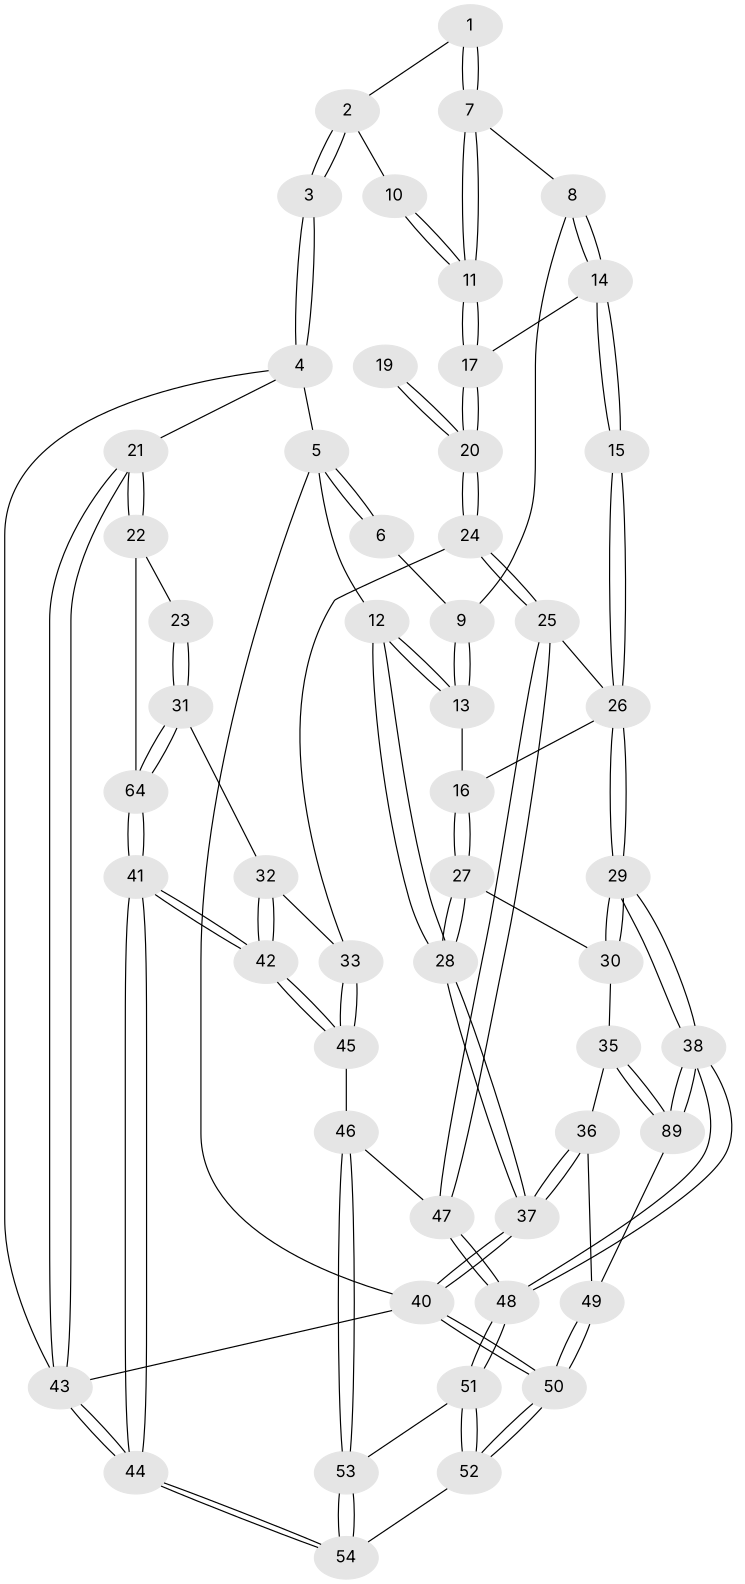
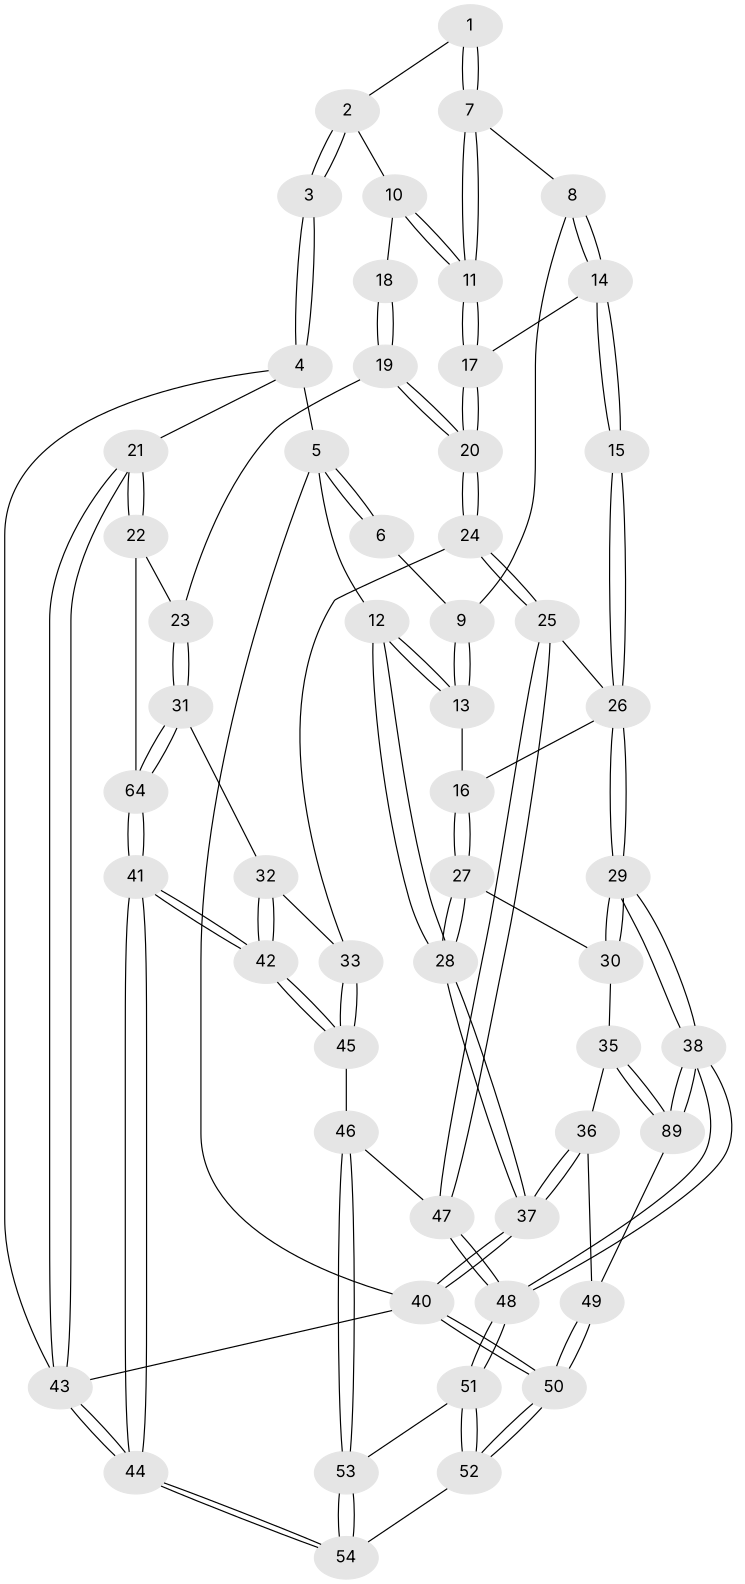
none -> (385, 281)
none -> (245, 467)
